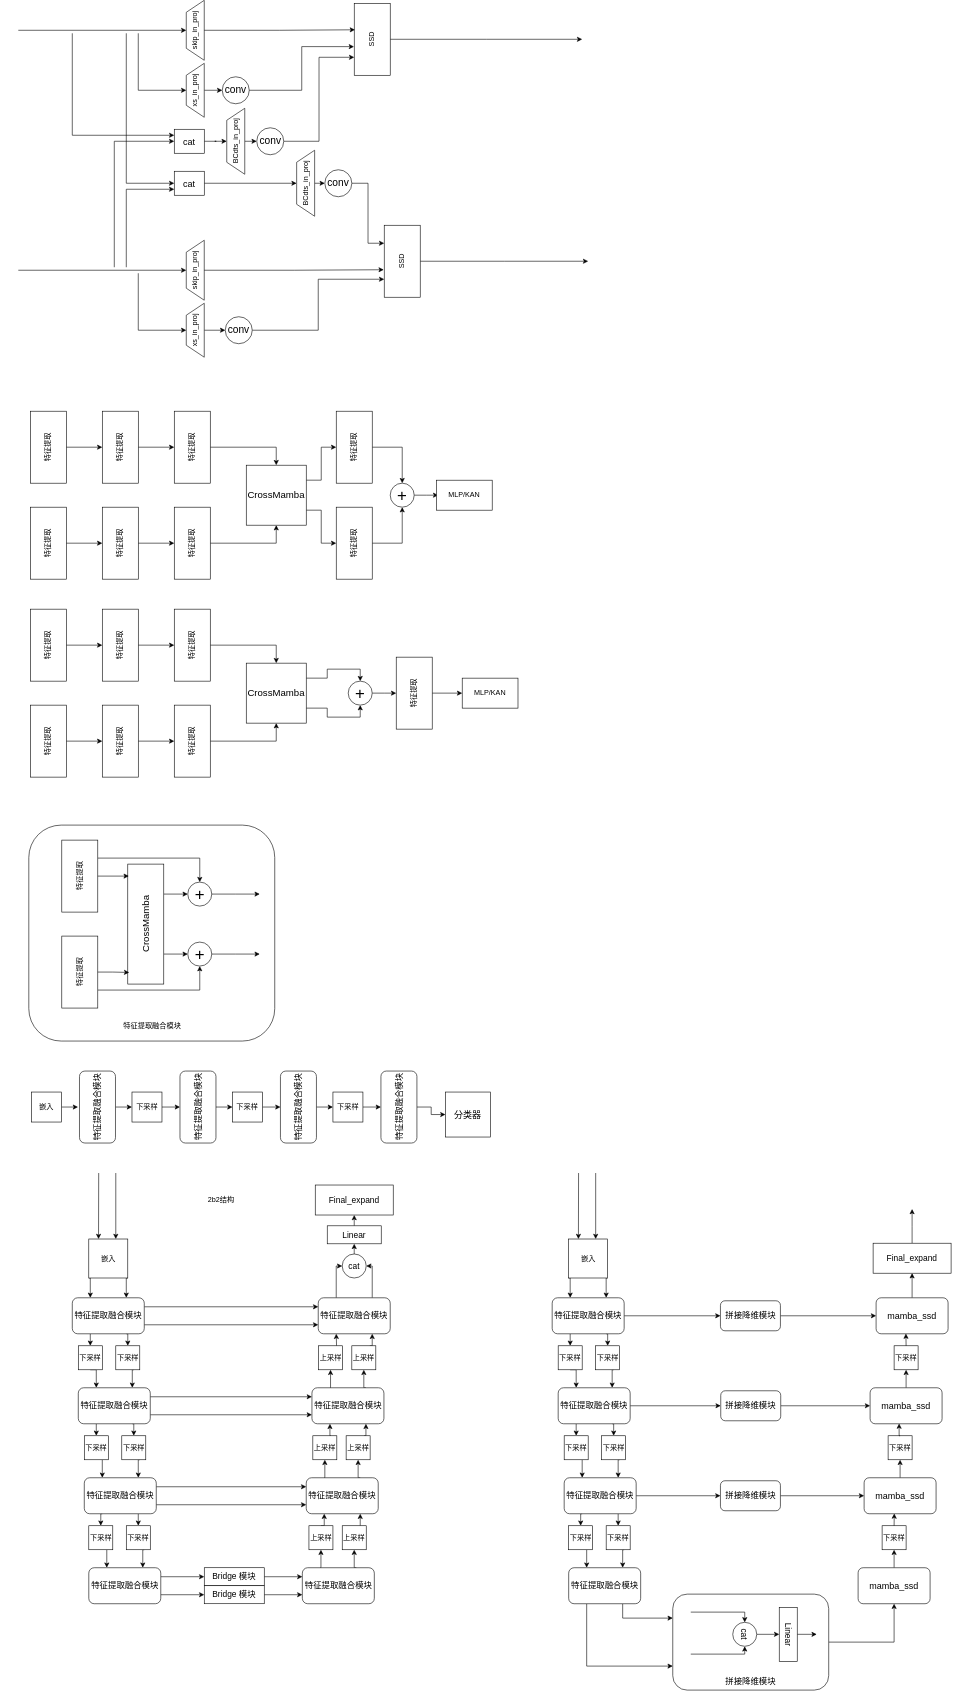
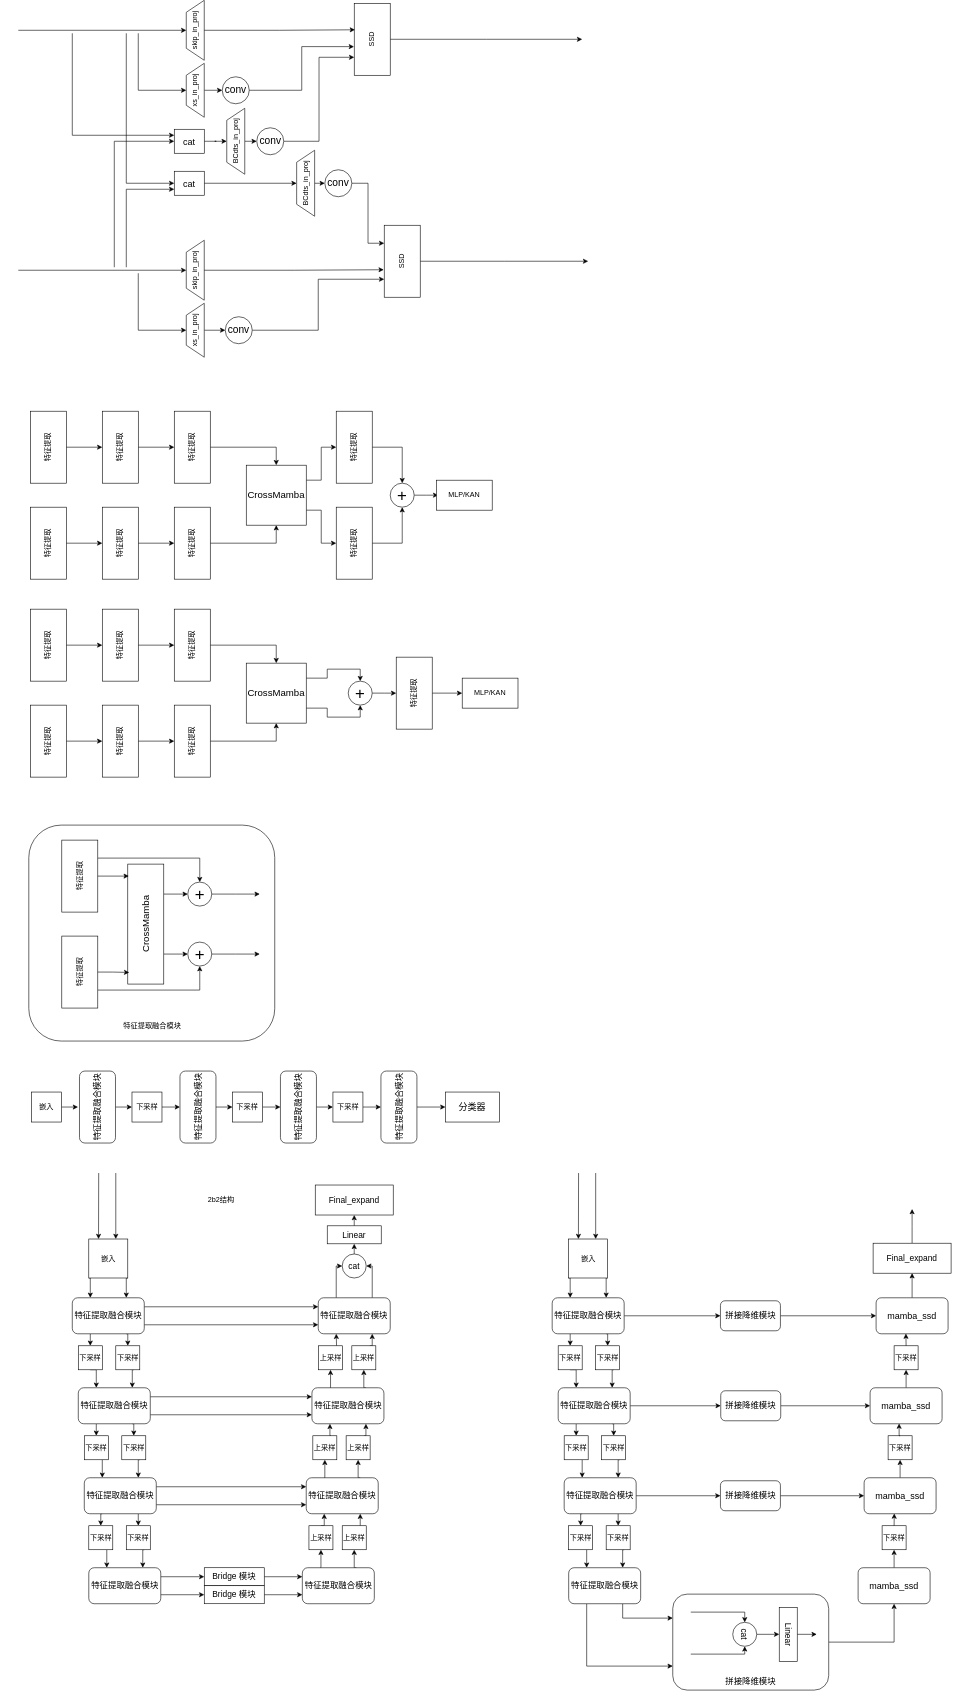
(468, 1115) -> (473, 1107)
